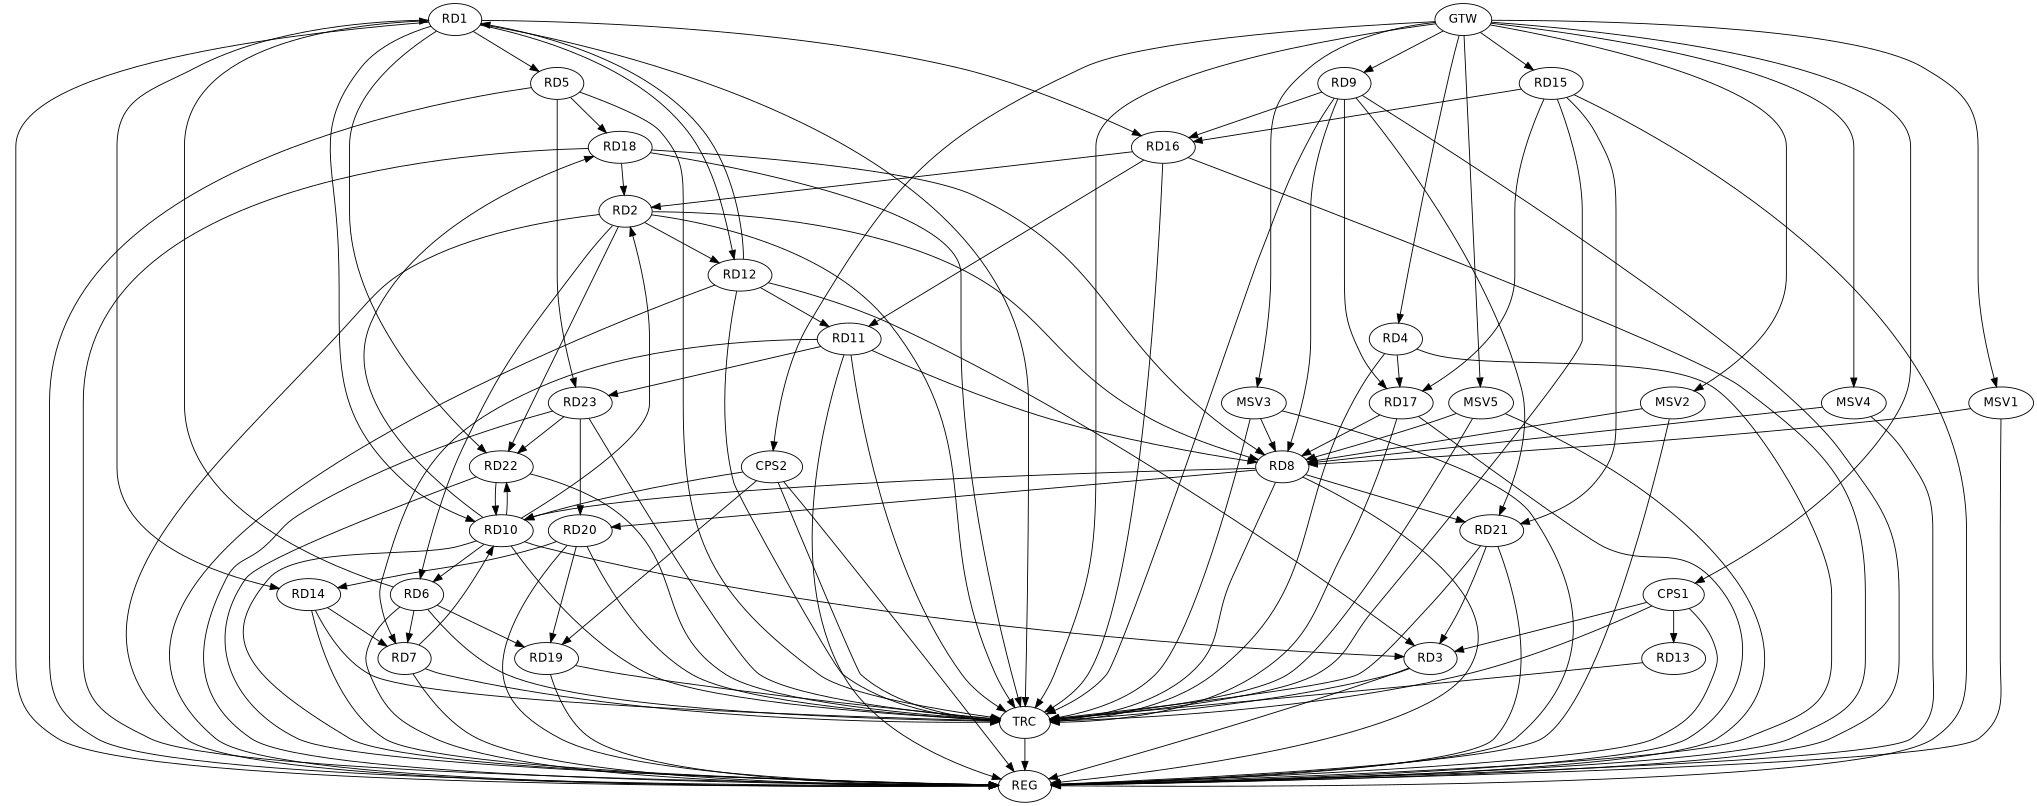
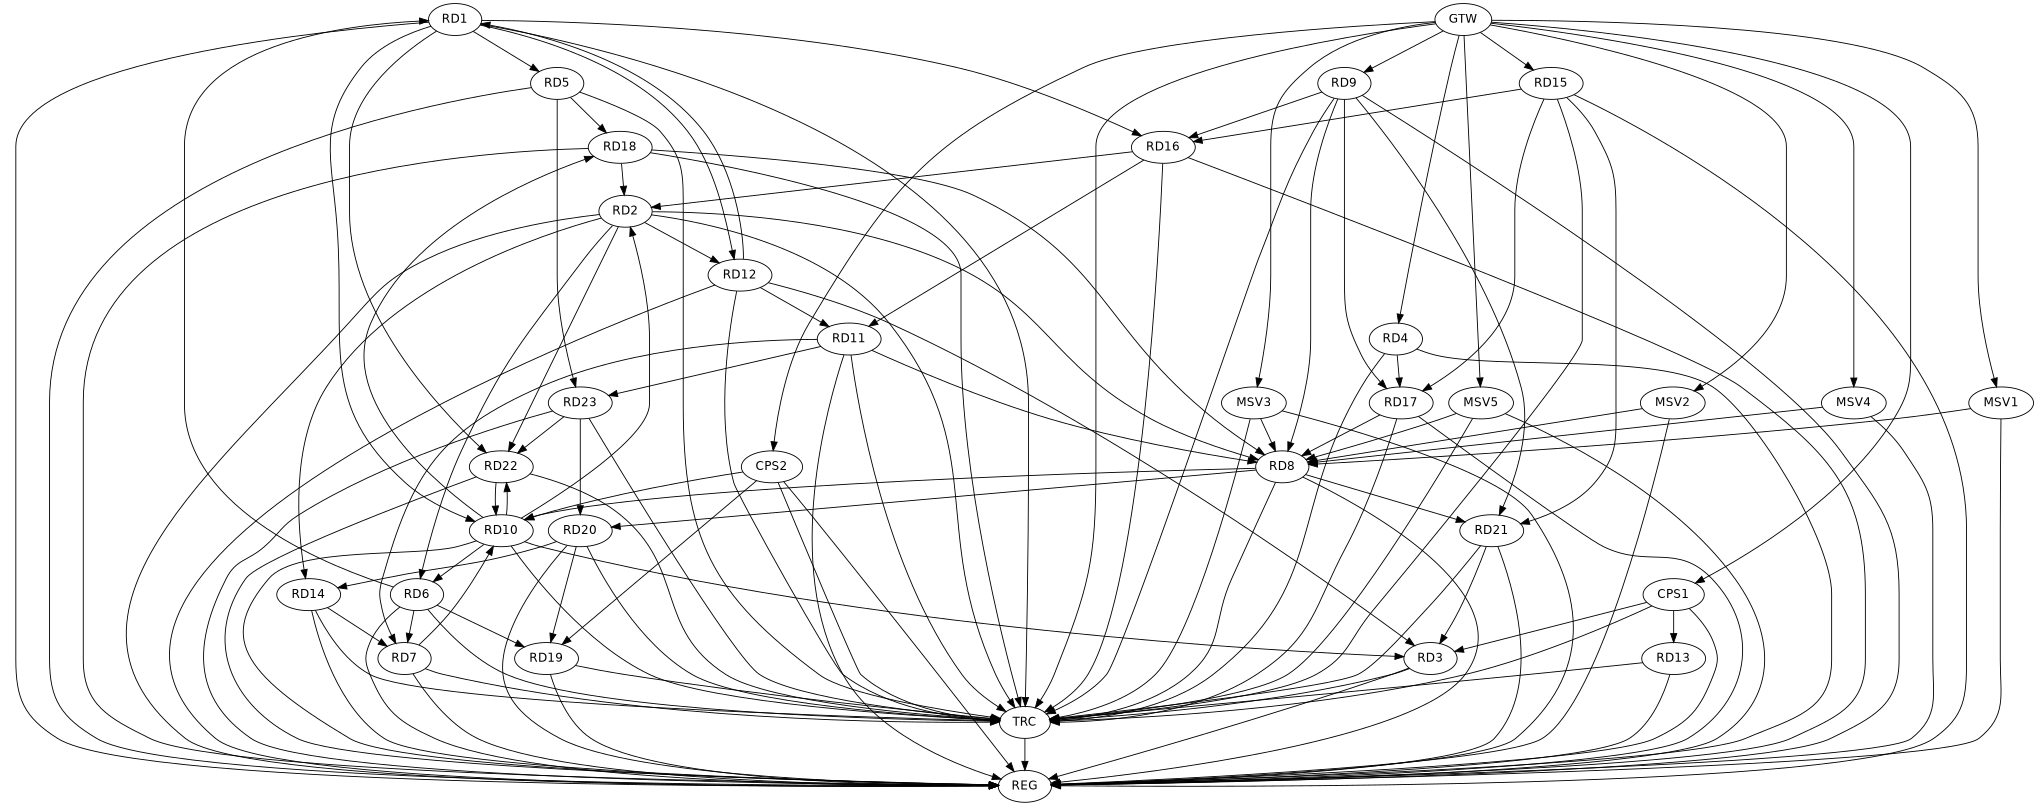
(117, 231) -> (392, 317)
none -> (1385, 771)
